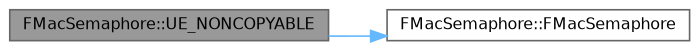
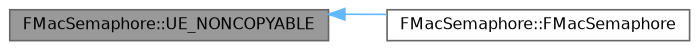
(350, 36) -> (366, 14)
